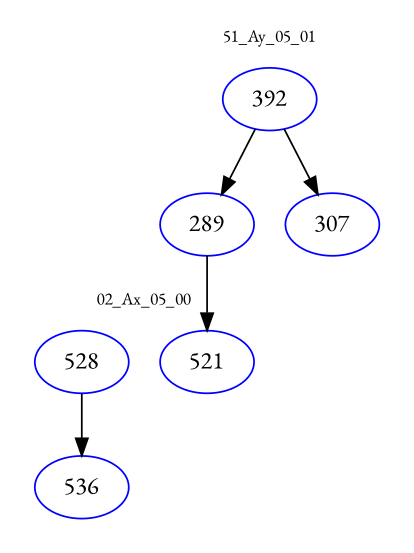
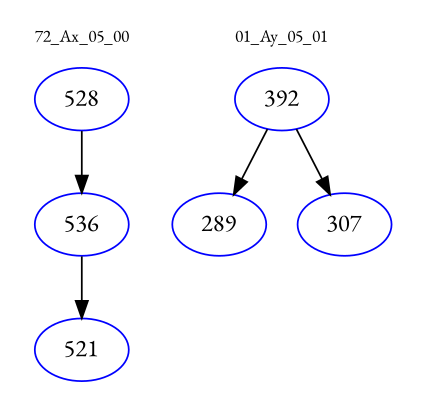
(270, 37) -> (282, 37)
(207, 294) -> (82, 279)
(144, 300) -> (83, 37)
